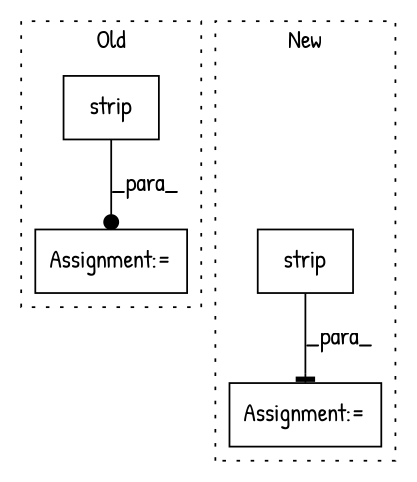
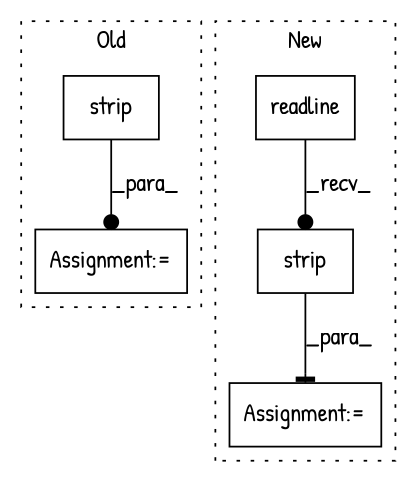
none -> (305, 108)
